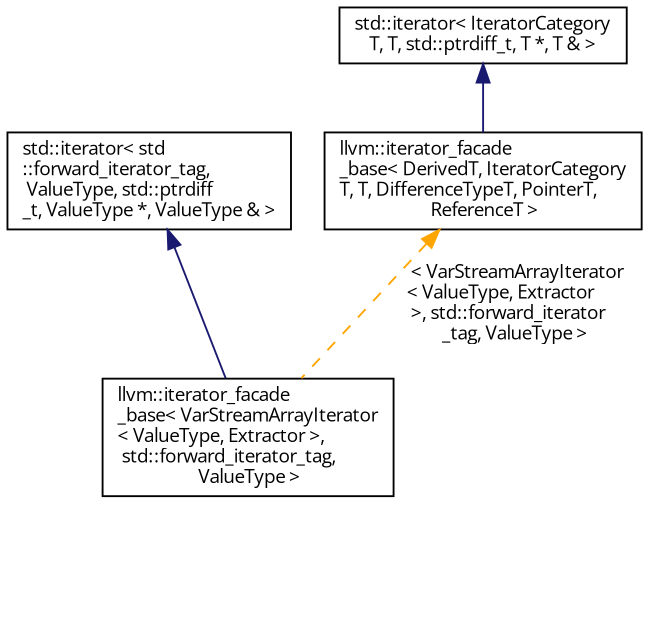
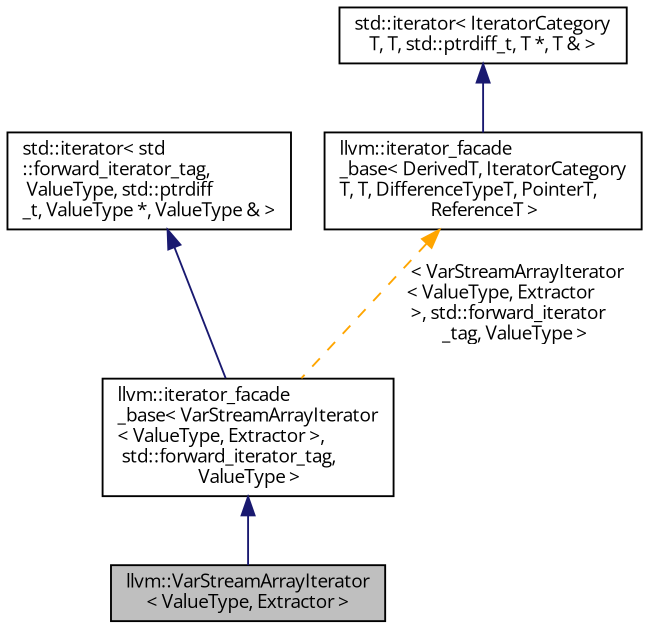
none -> (248, 593)
